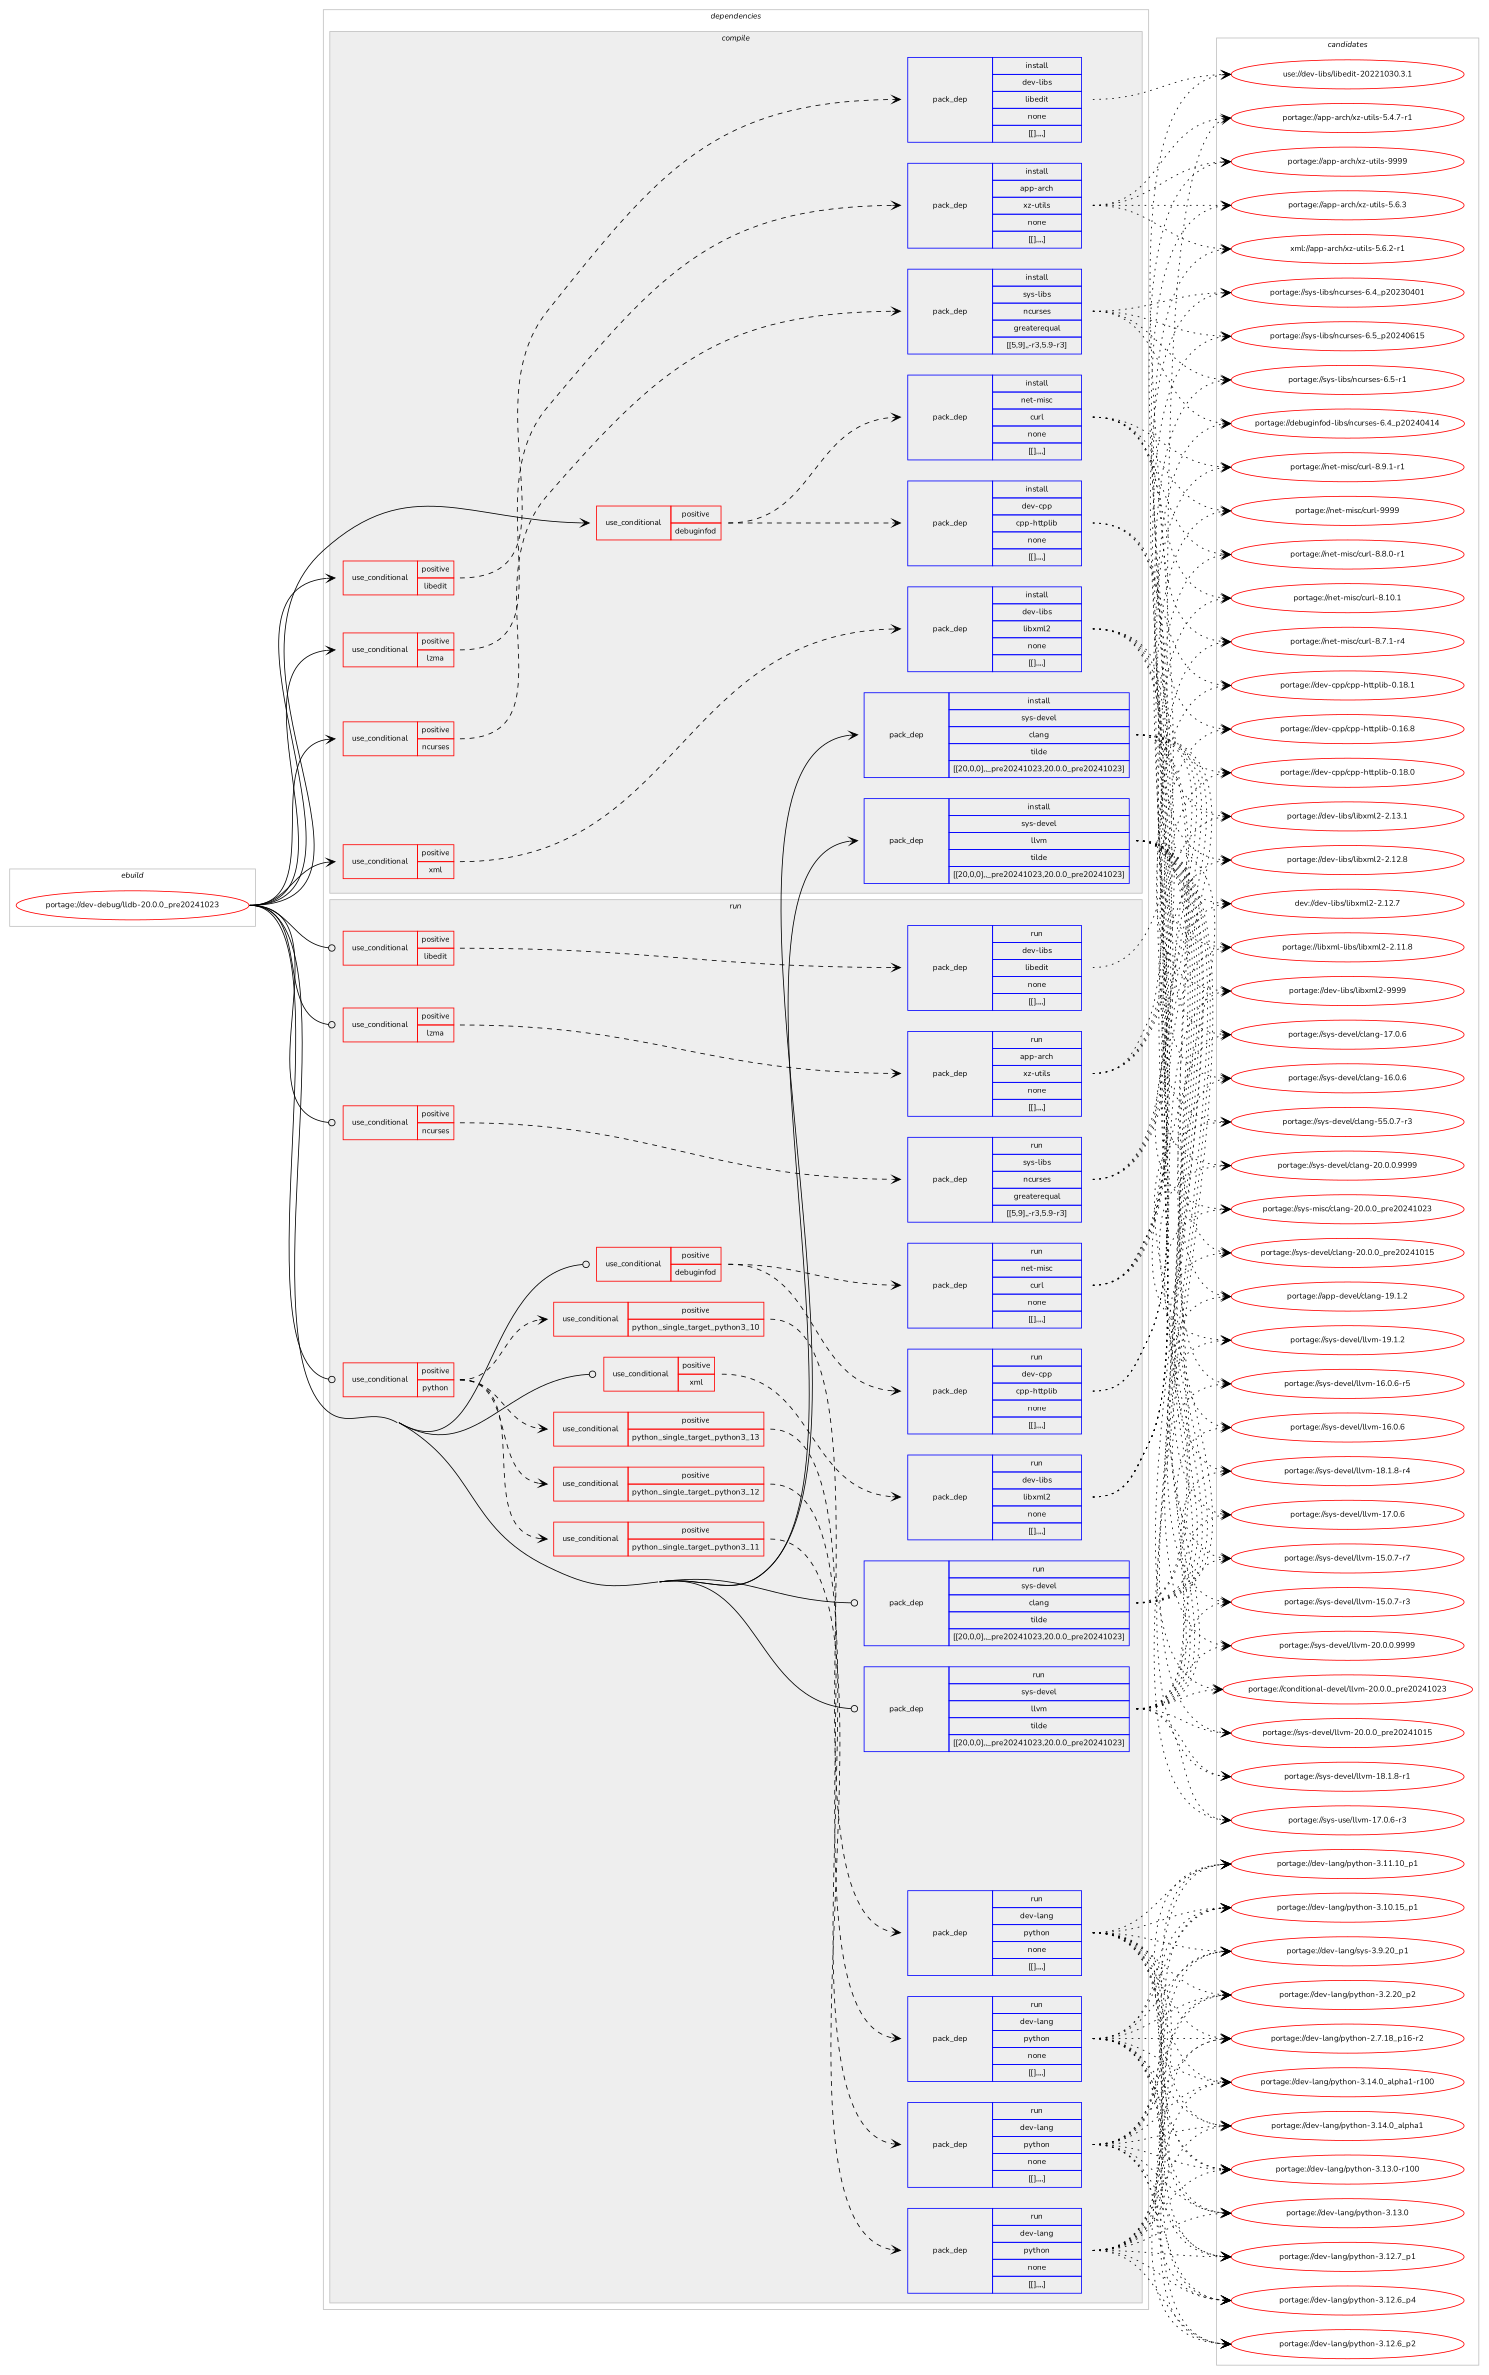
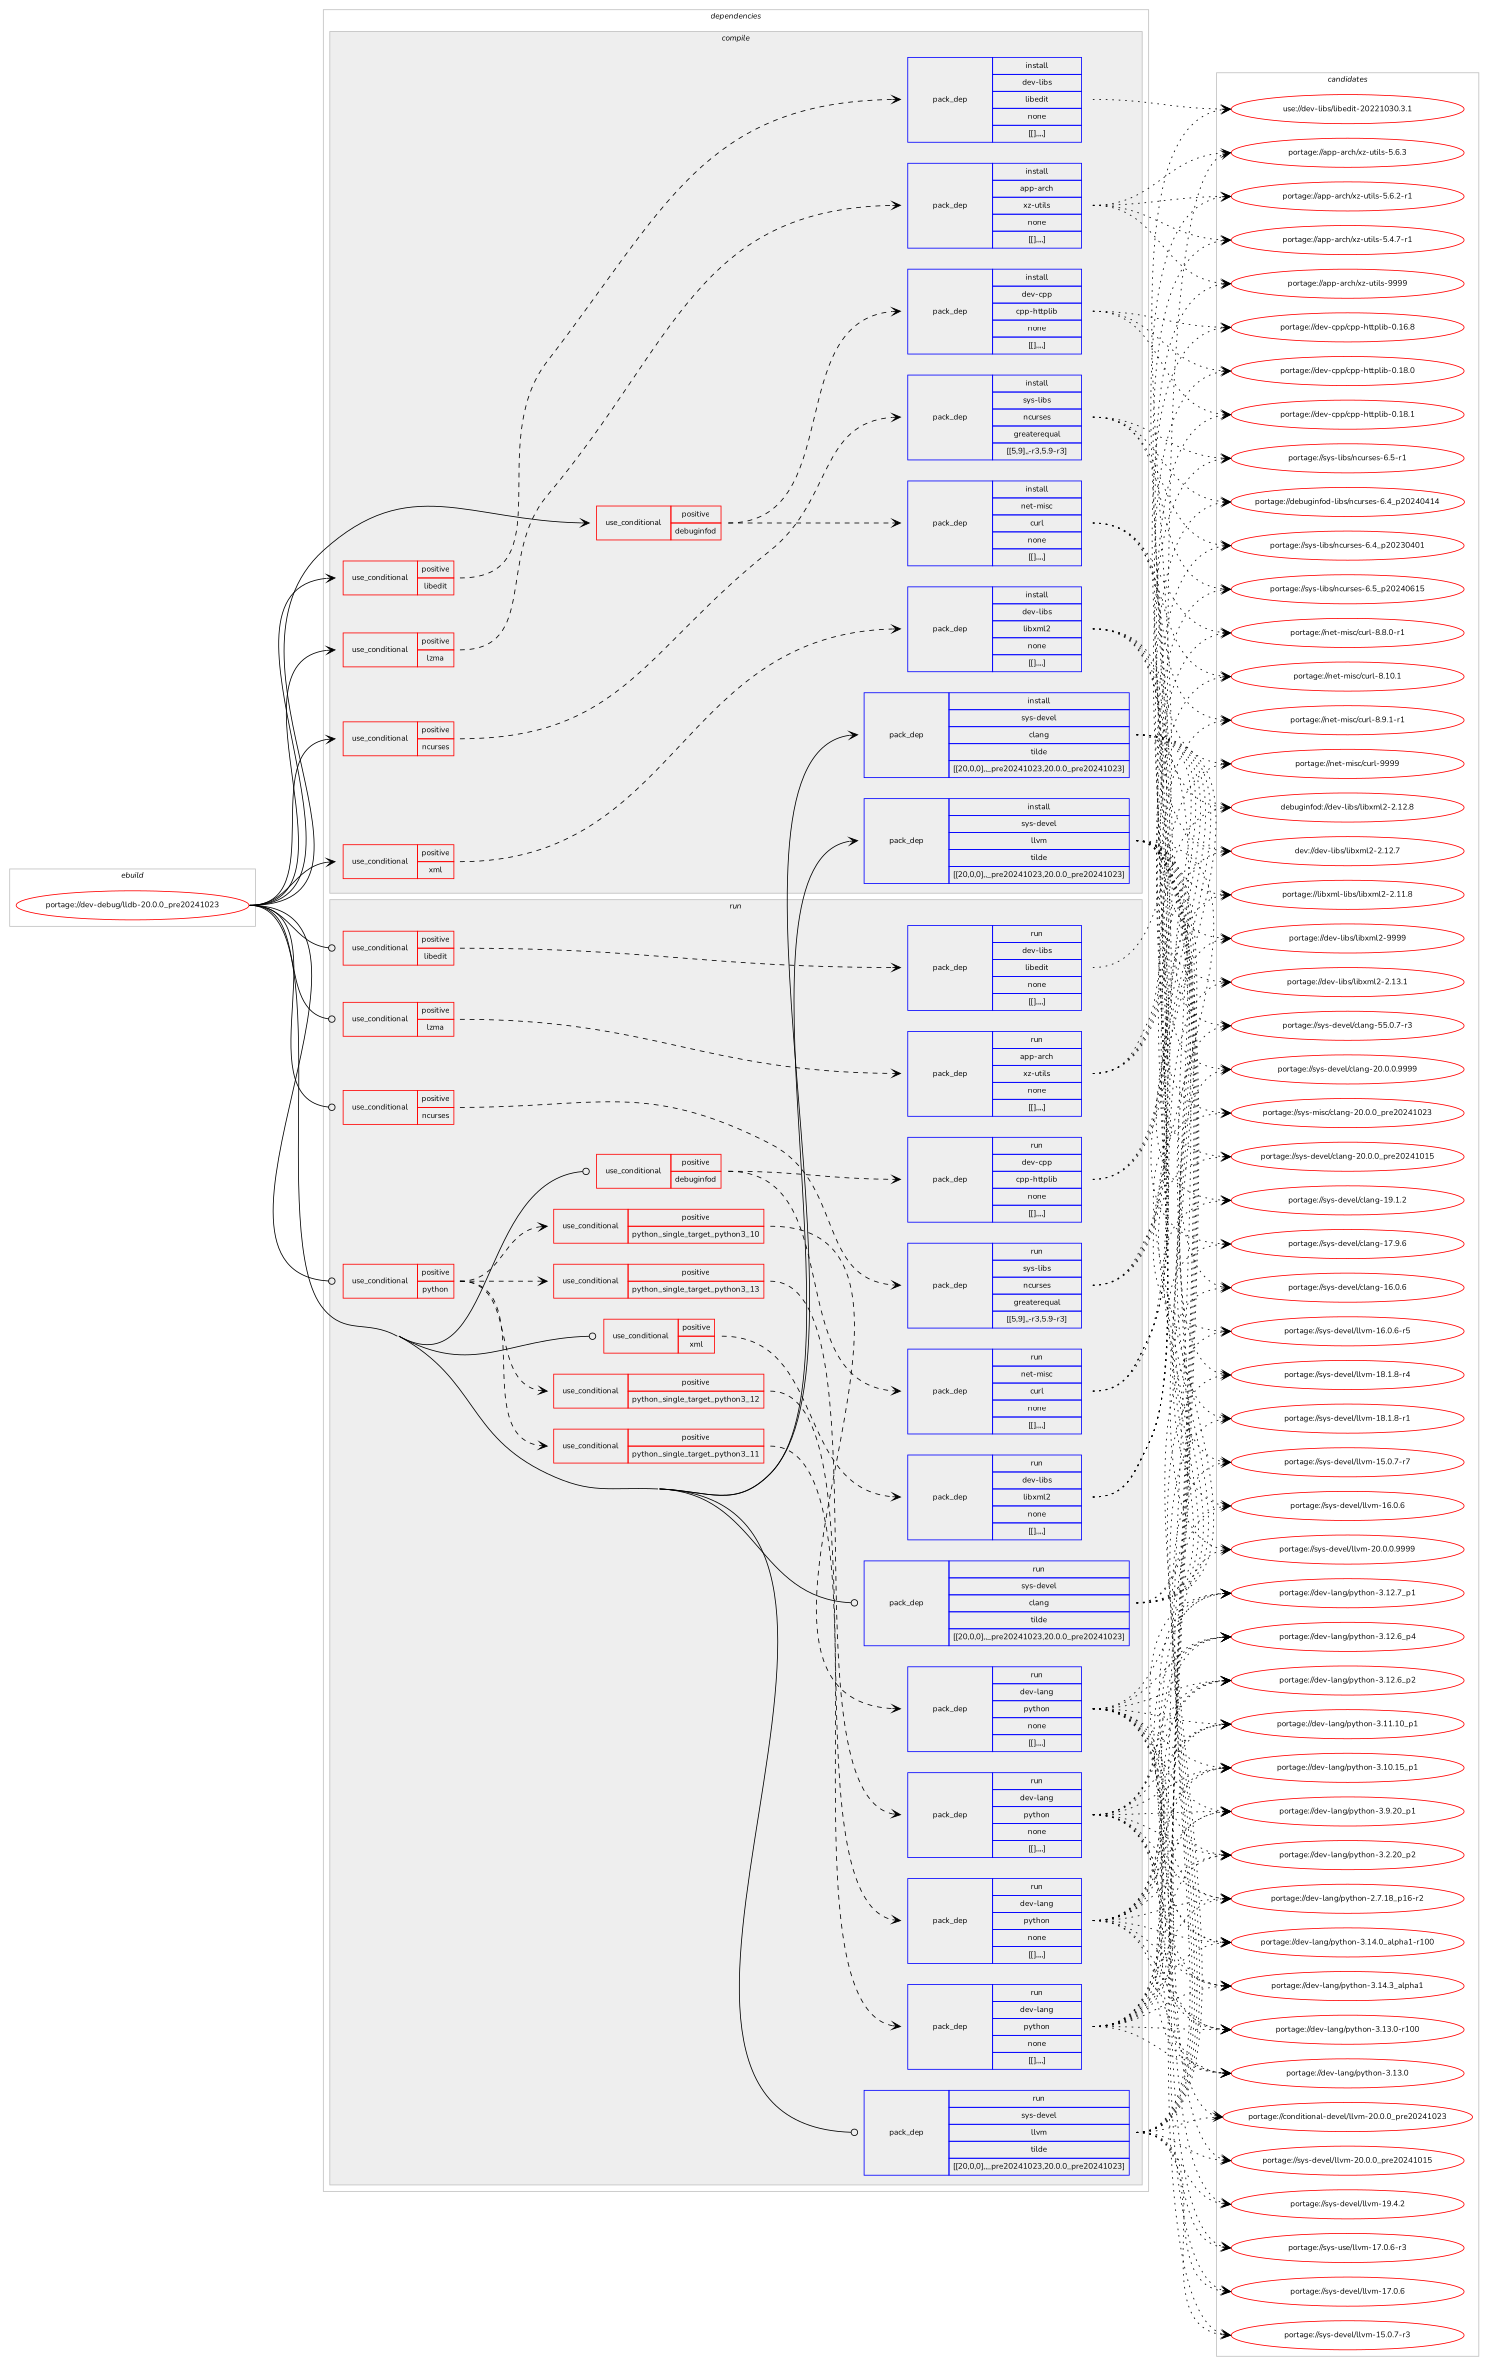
(1348, 249) -> (1348, 196)
(1348, 642) -> none
(1348, 860) -> (1348, 808)
(1348, 1035) -> (1348, 1244)
(1348, 1297) -> (1348, 1200)
(1348, 1340) -> (1348, 2204)
(1348, 1951) -> (1348, 1811)
(1348, 2126) -> (1348, 1986)
